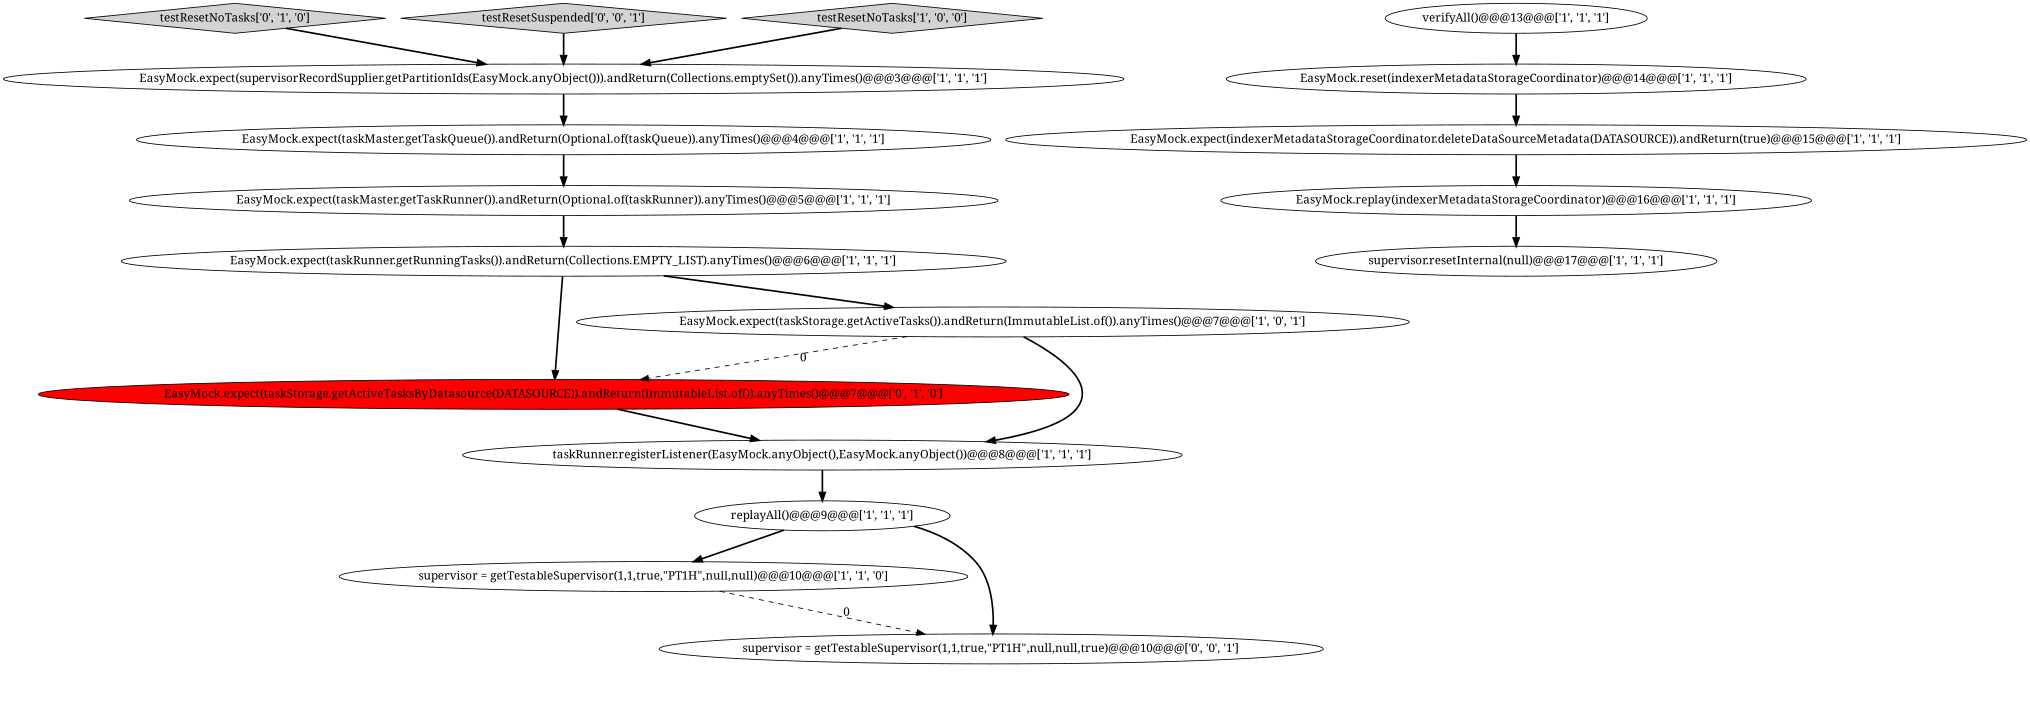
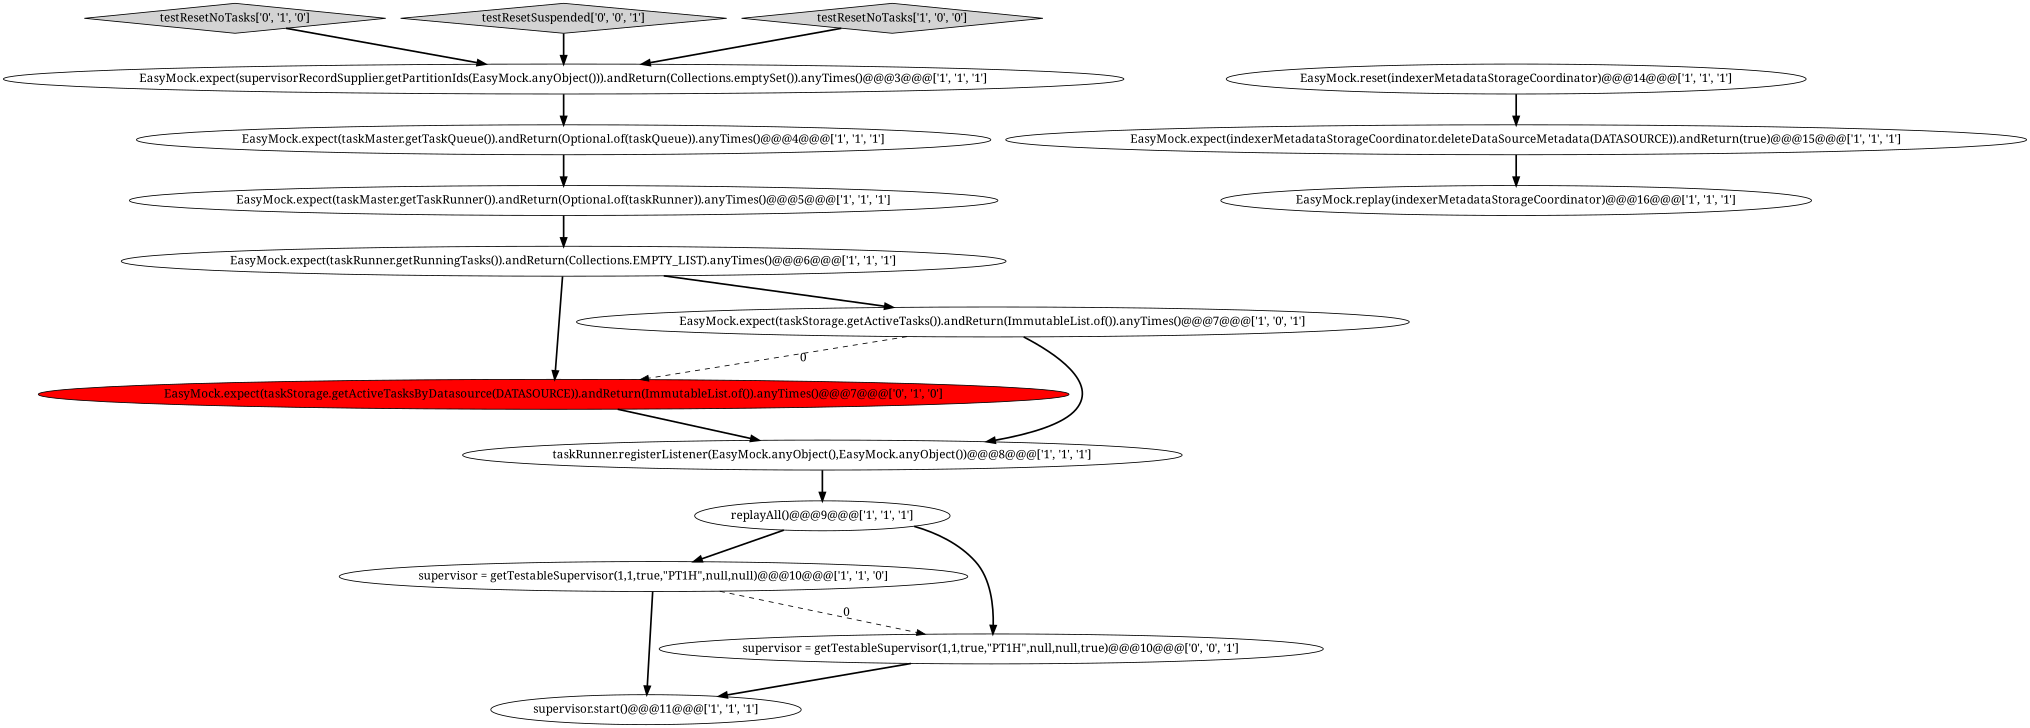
(1516, 18) -> none
(1516, 261) -> none
none -> (646, 710)
